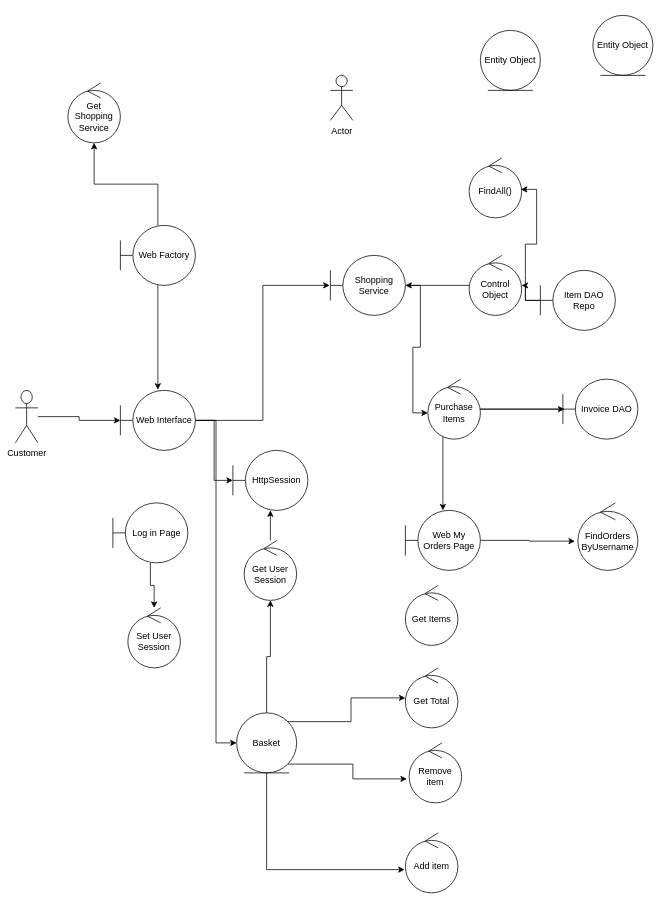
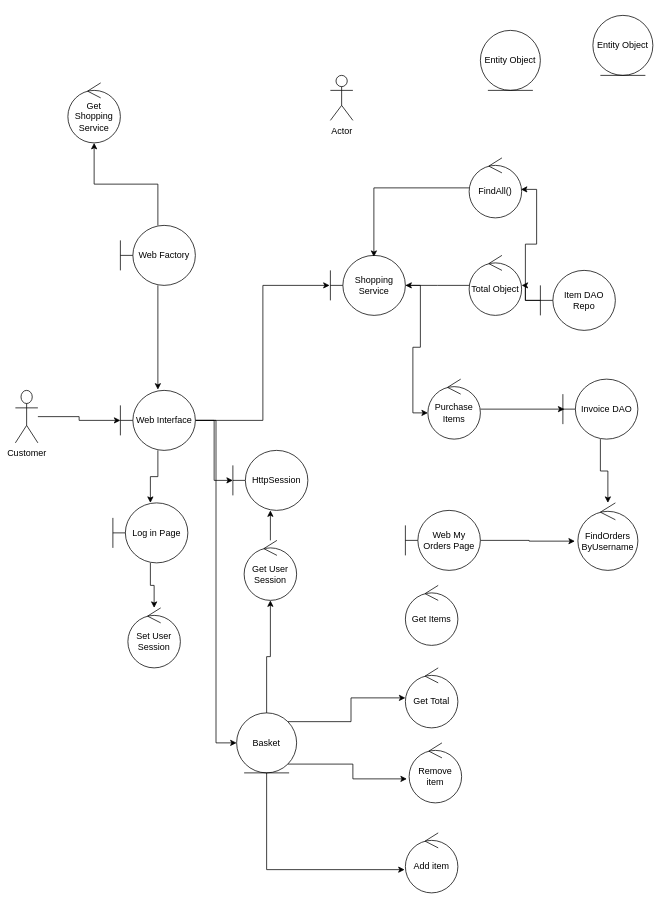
none -> (374, 250)
(495, 289) -> (495, 289)
none -> (150, 482)
(443, 504) -> (600, 460)
